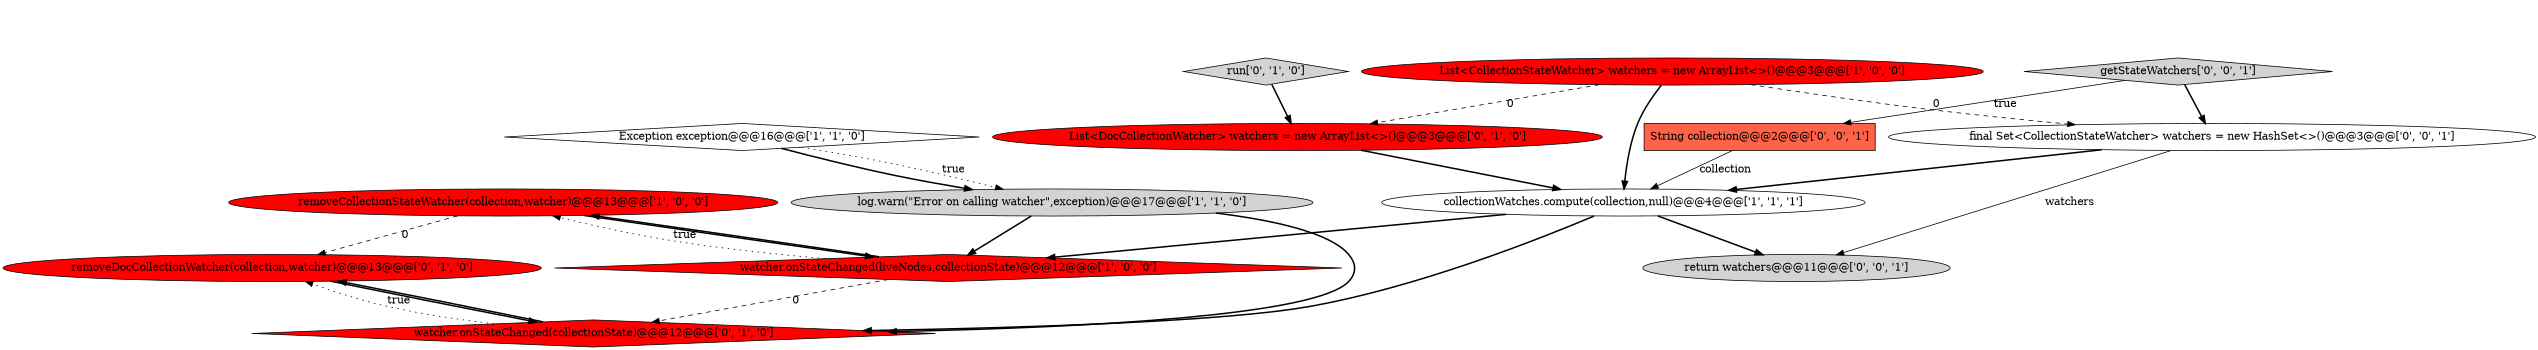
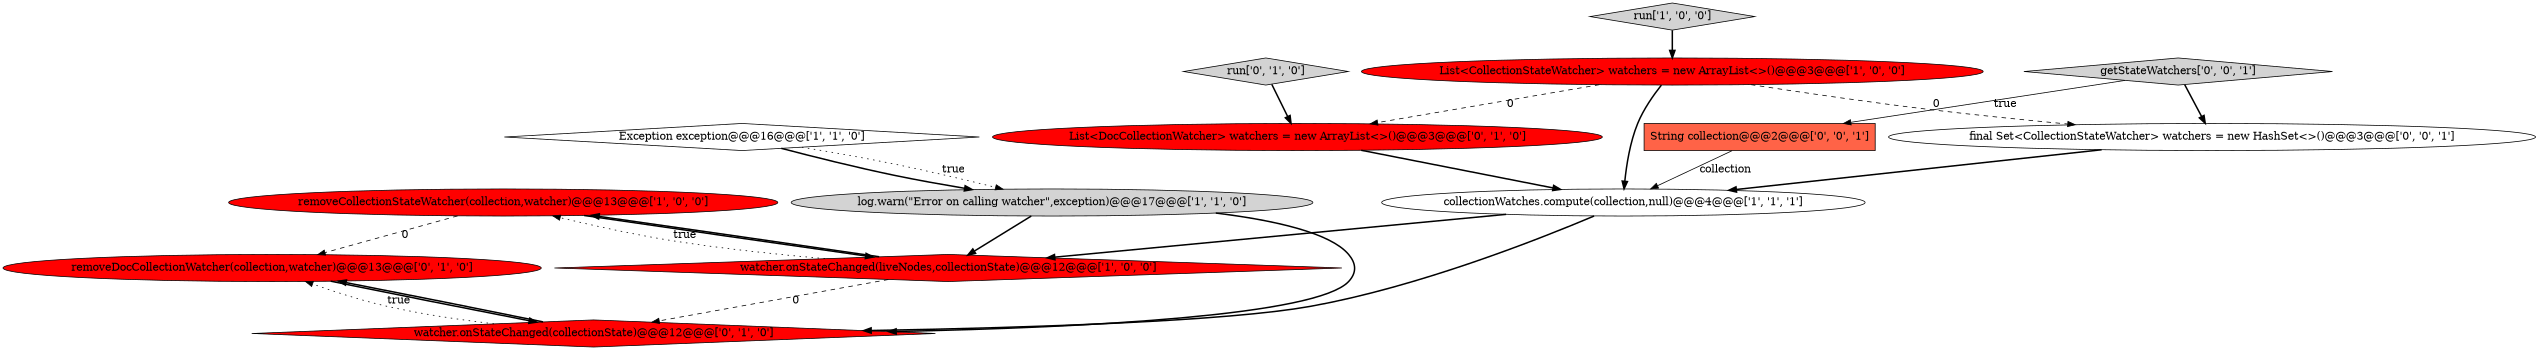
none -> (1672, 17)
(1797, 268) -> none
